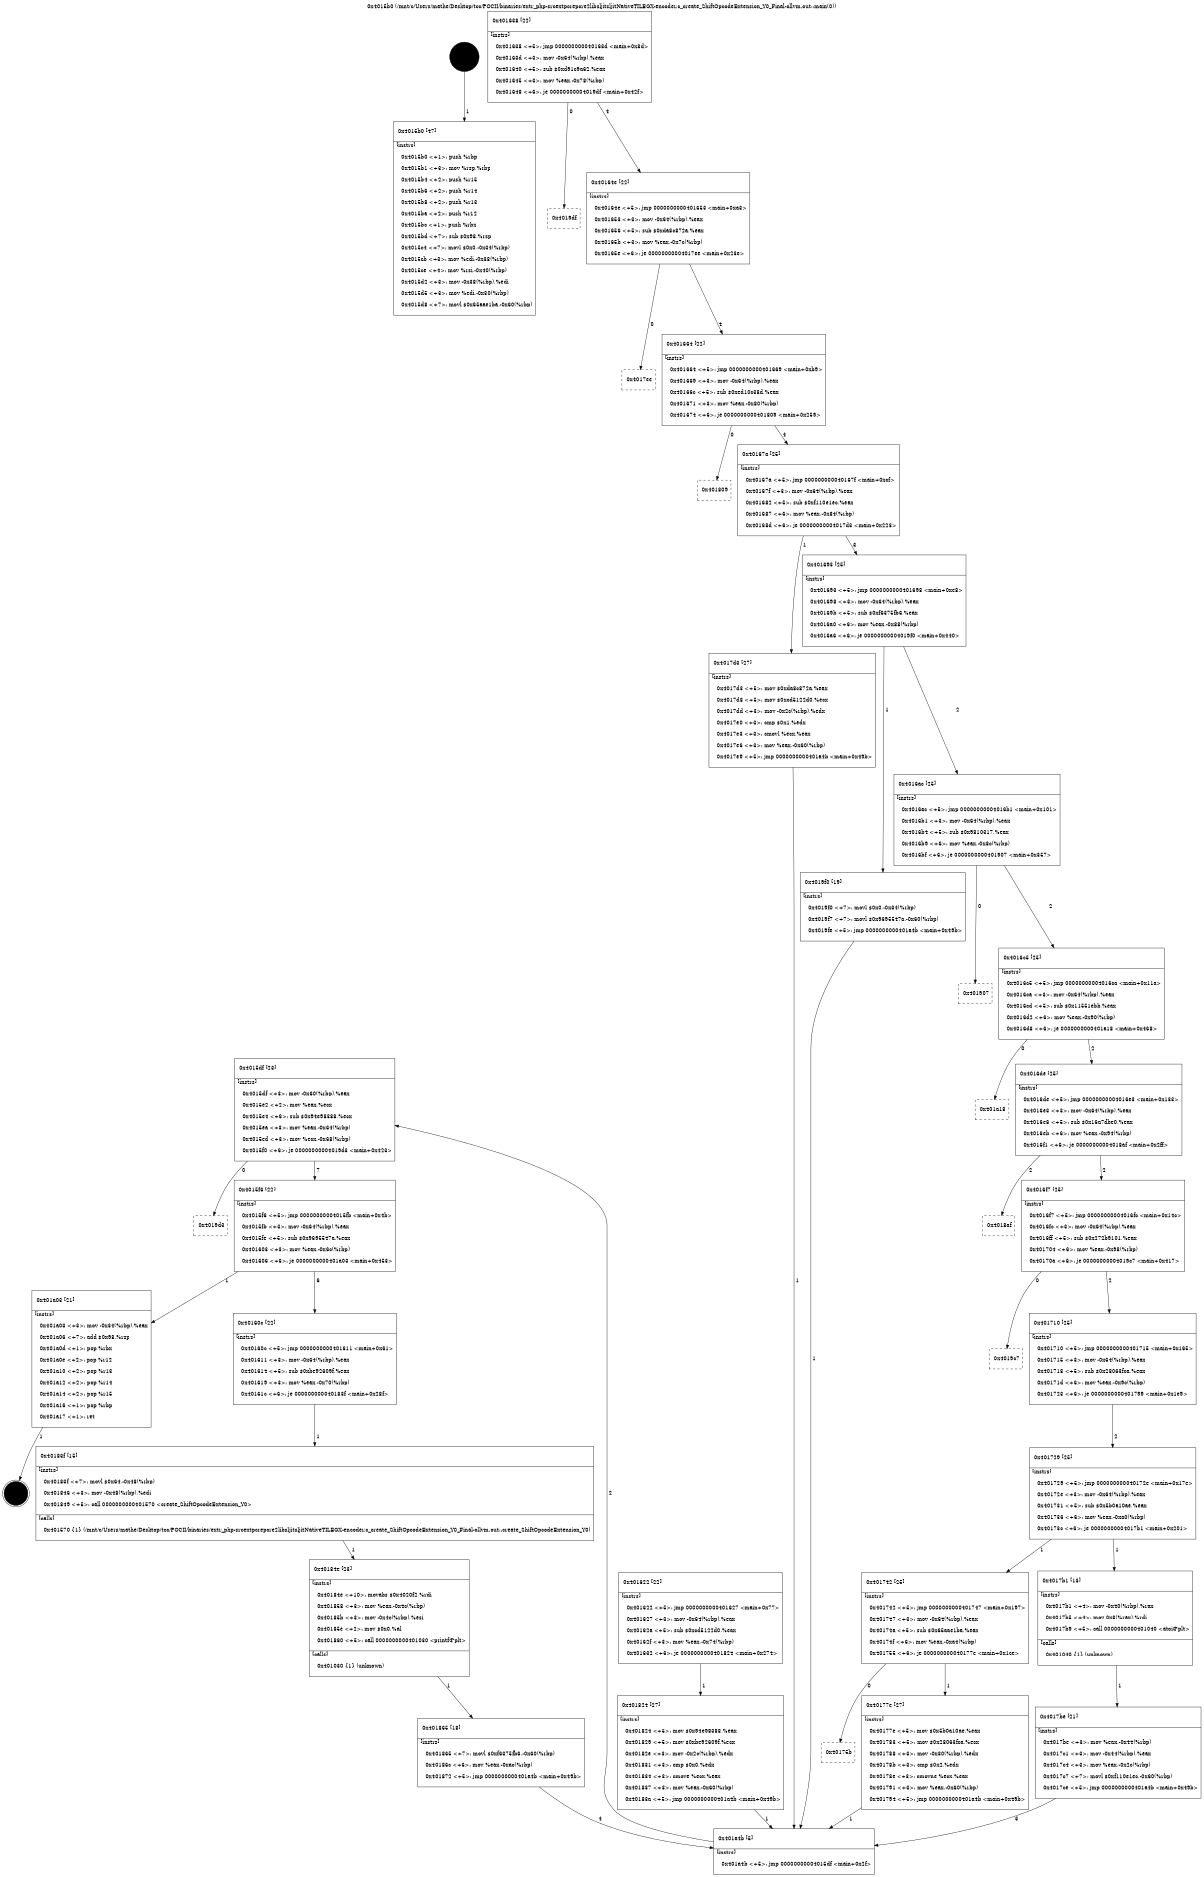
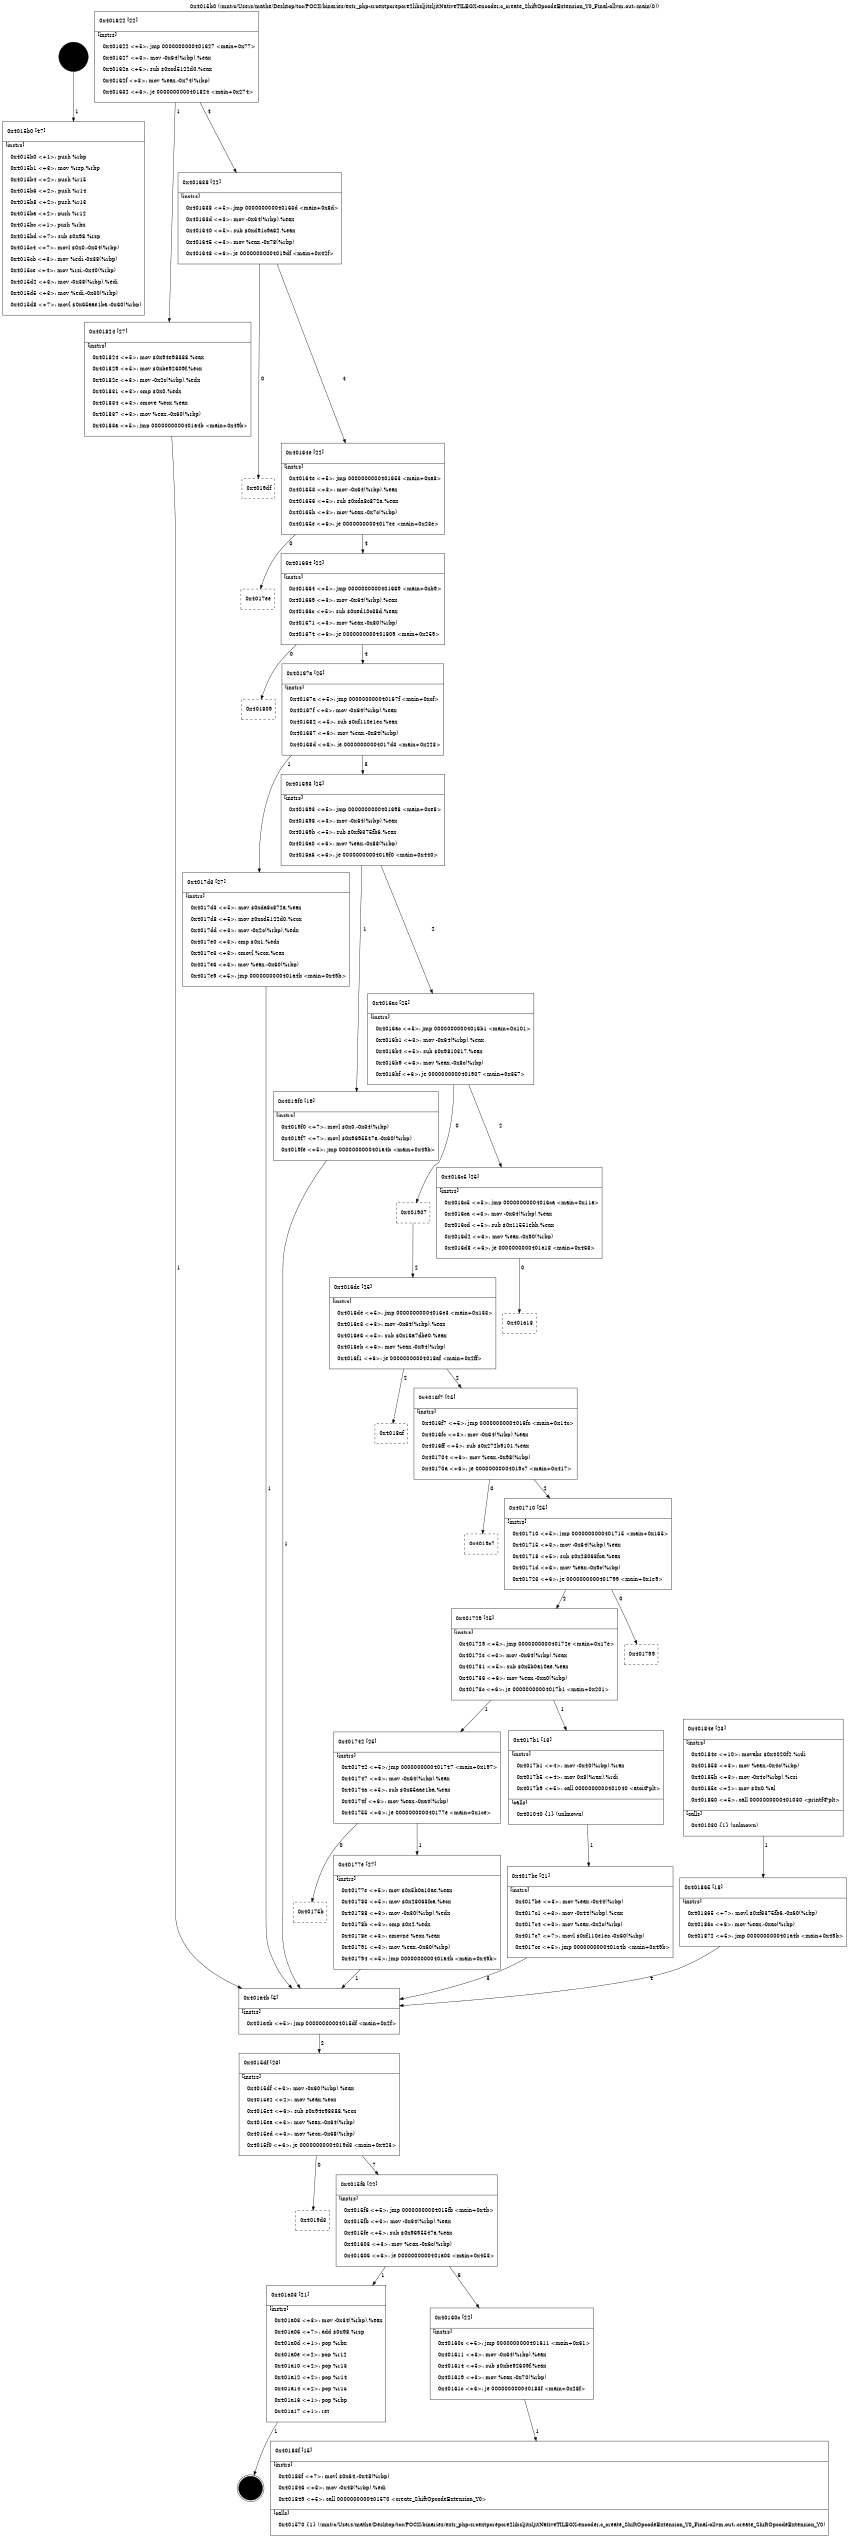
none -> (217, 136)
(1090, 1050) -> (413, 1248)
(348, 1548) -> none
none -> (641, 1654)
